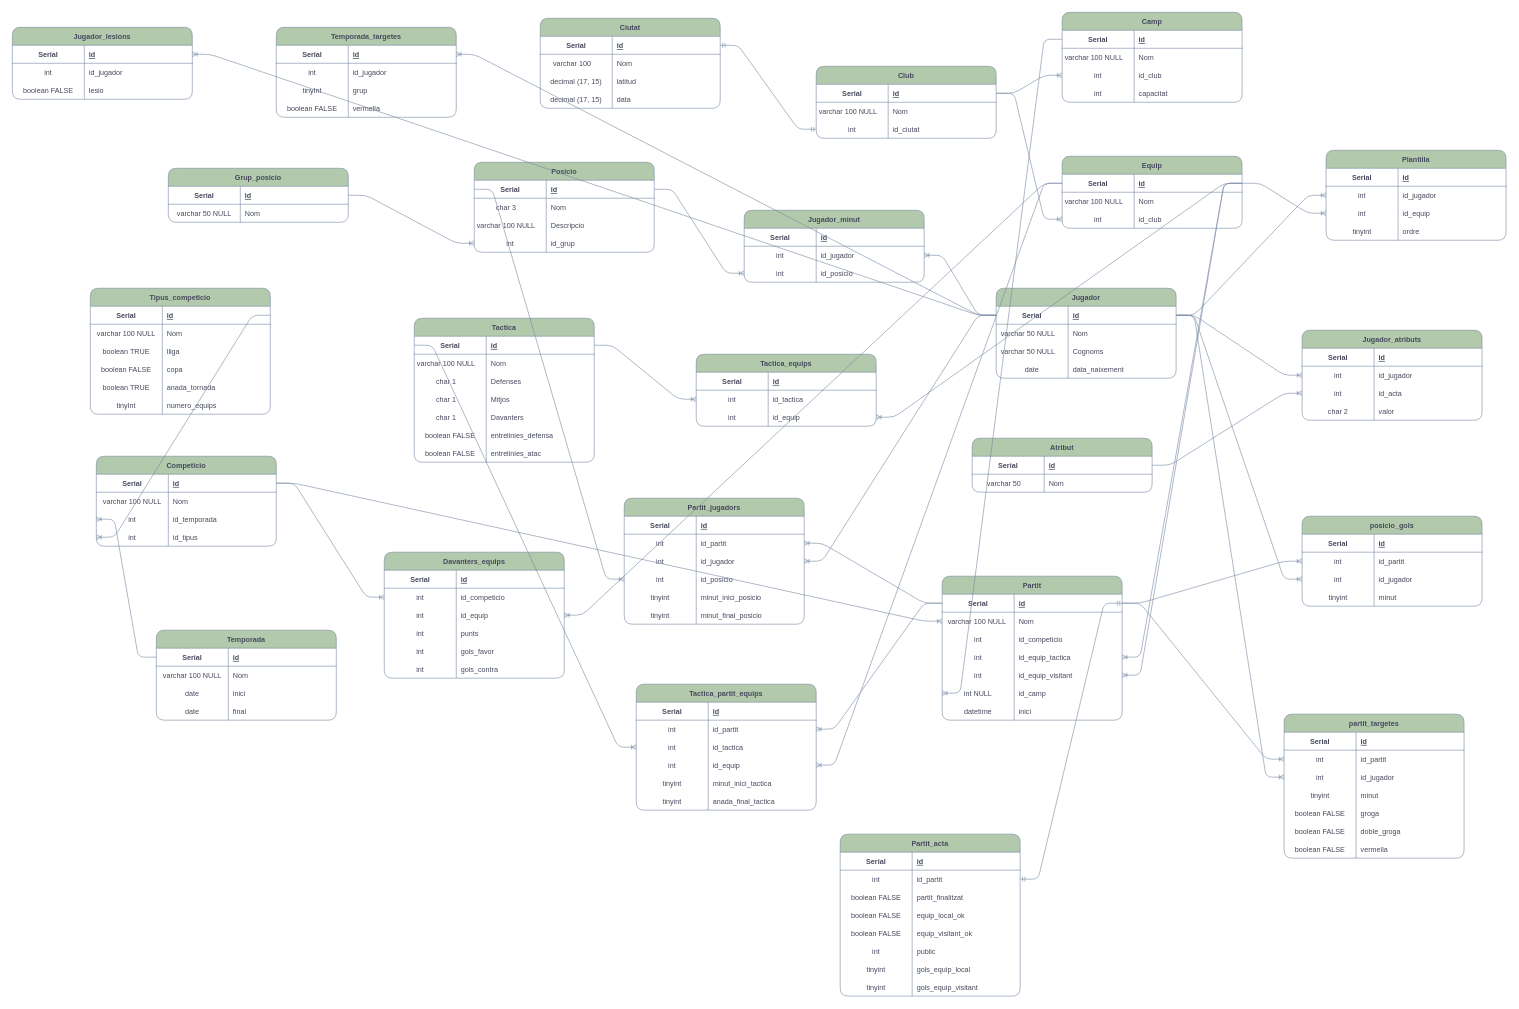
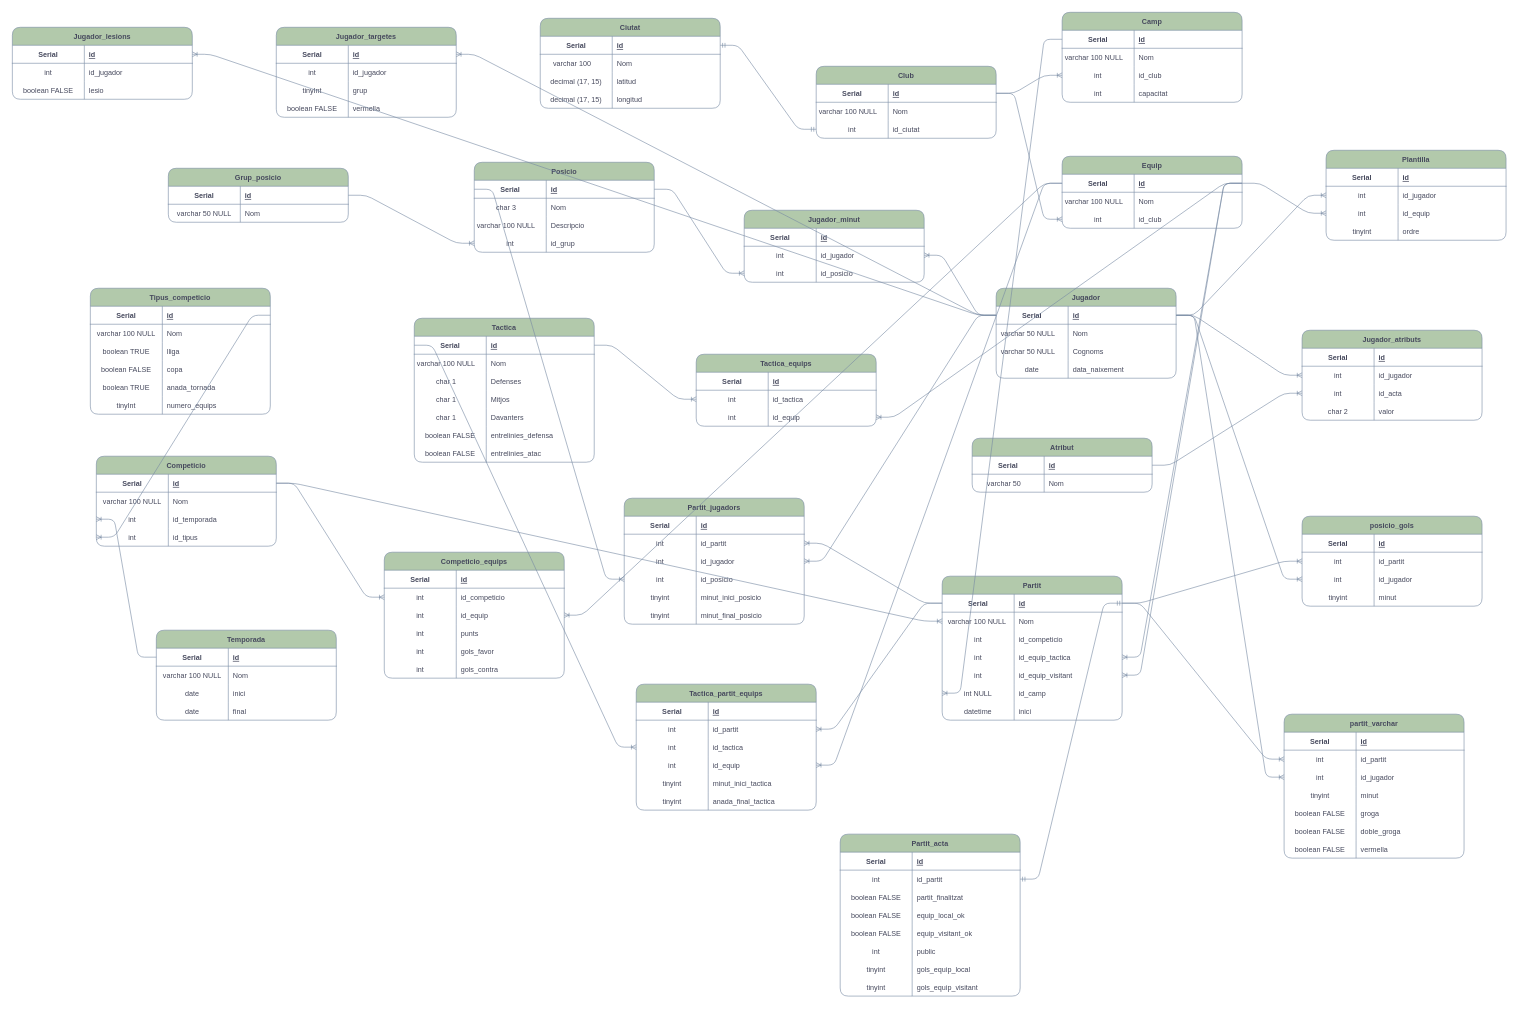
(366, 37) -> (366, 37)
(625, 100) -> (631, 100)
(474, 562) -> (474, 562)
(1374, 724) -> (1374, 724)
